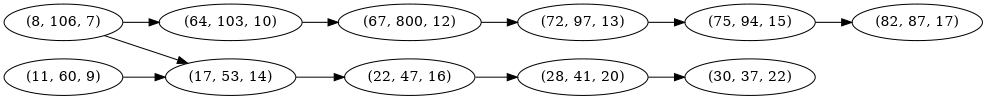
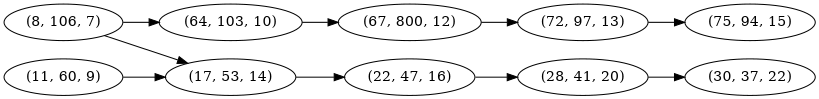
(917, 22) -> none
